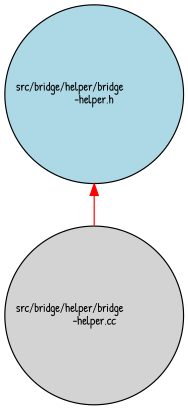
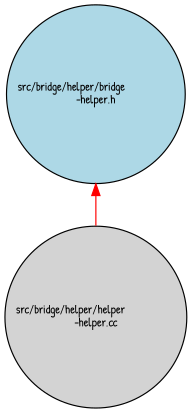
(94, 315) -> (96, 317)
